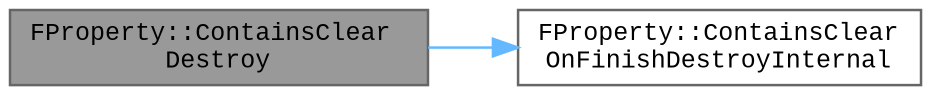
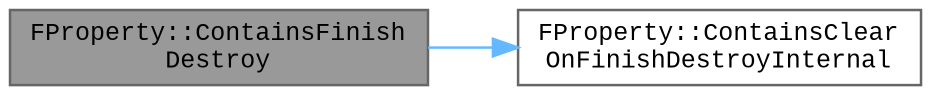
(219, 48) -> (219, 48)
